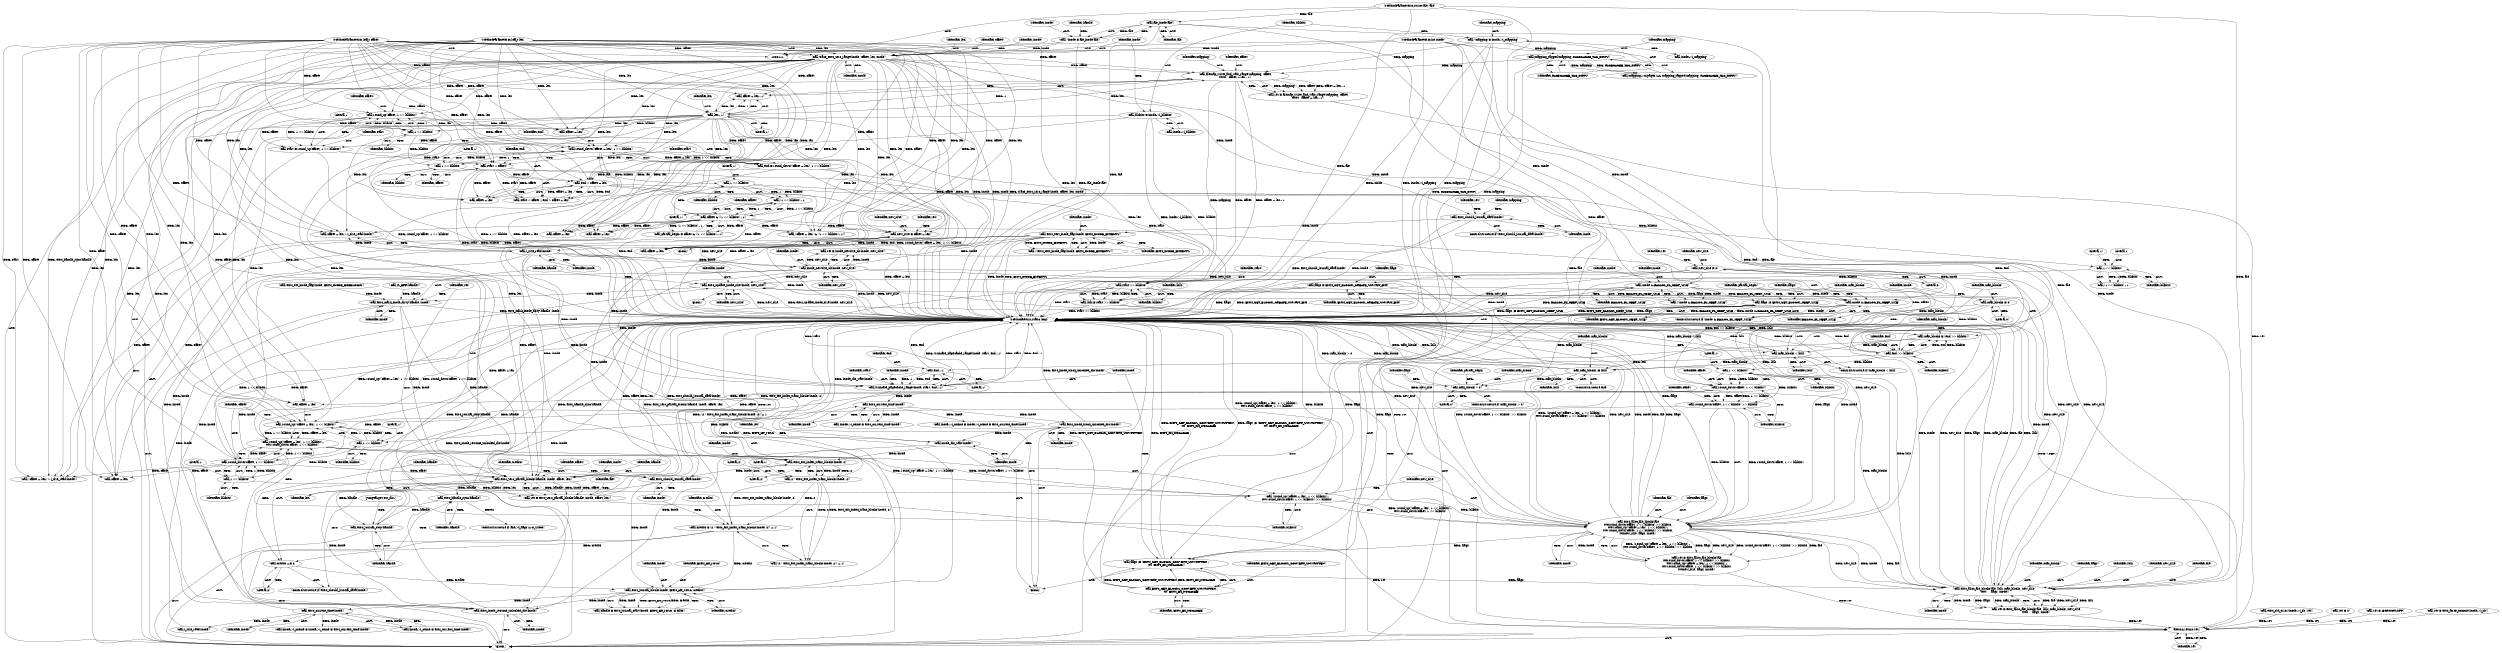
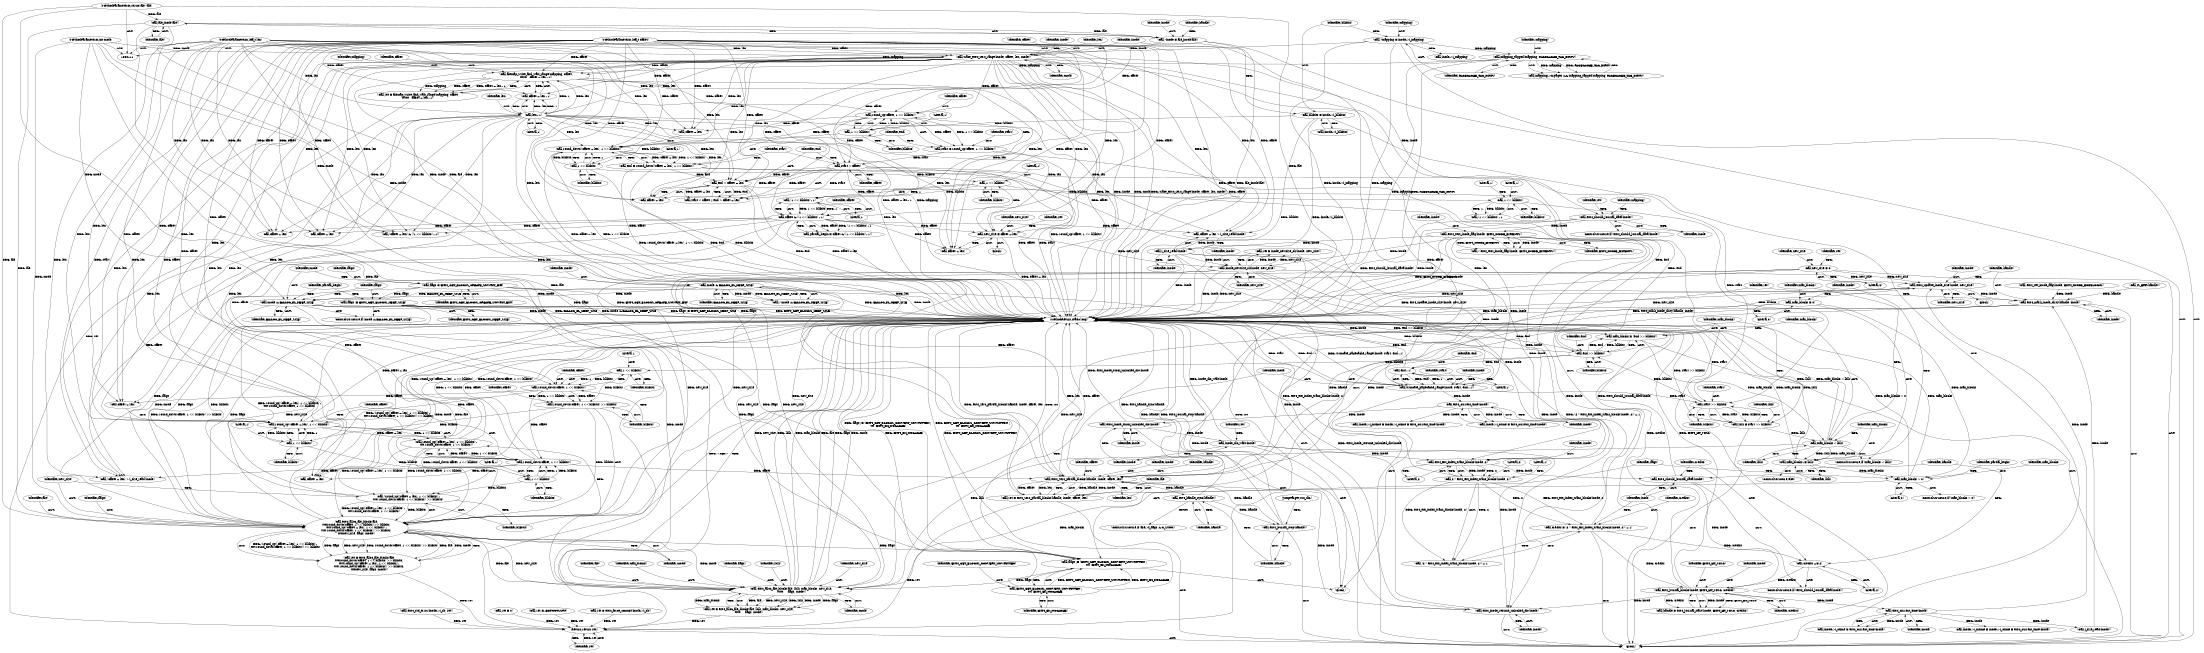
(604, 175) -> (703, 175)
none -> (874, 208)
(70, 260) -> (60, 260)
(864, 310) -> (1584, 392)
(1639, 362) -> (1492, 362)
